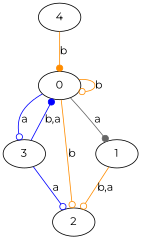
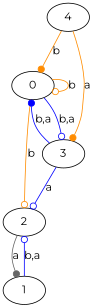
none -> (84, 83)
(87, 117) -> (12, 253)
(25, 120) -> (67, 120)
(97, 185) -> (24, 259)
